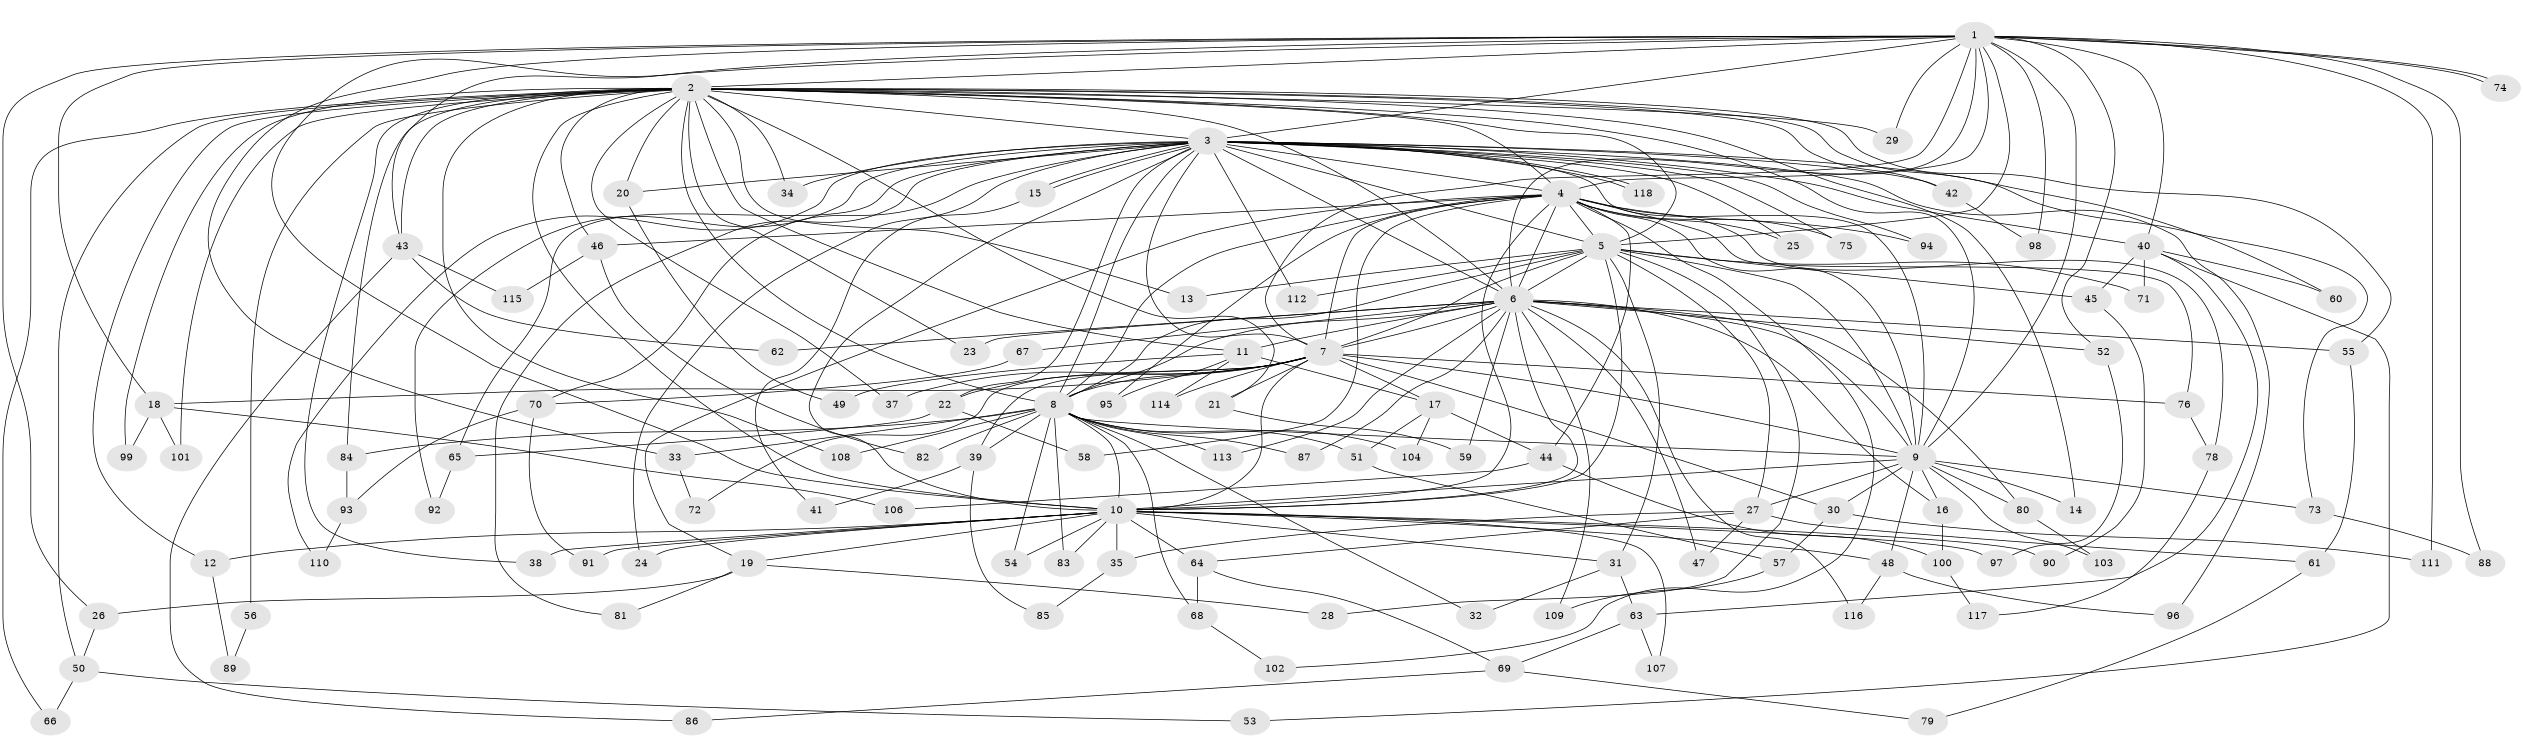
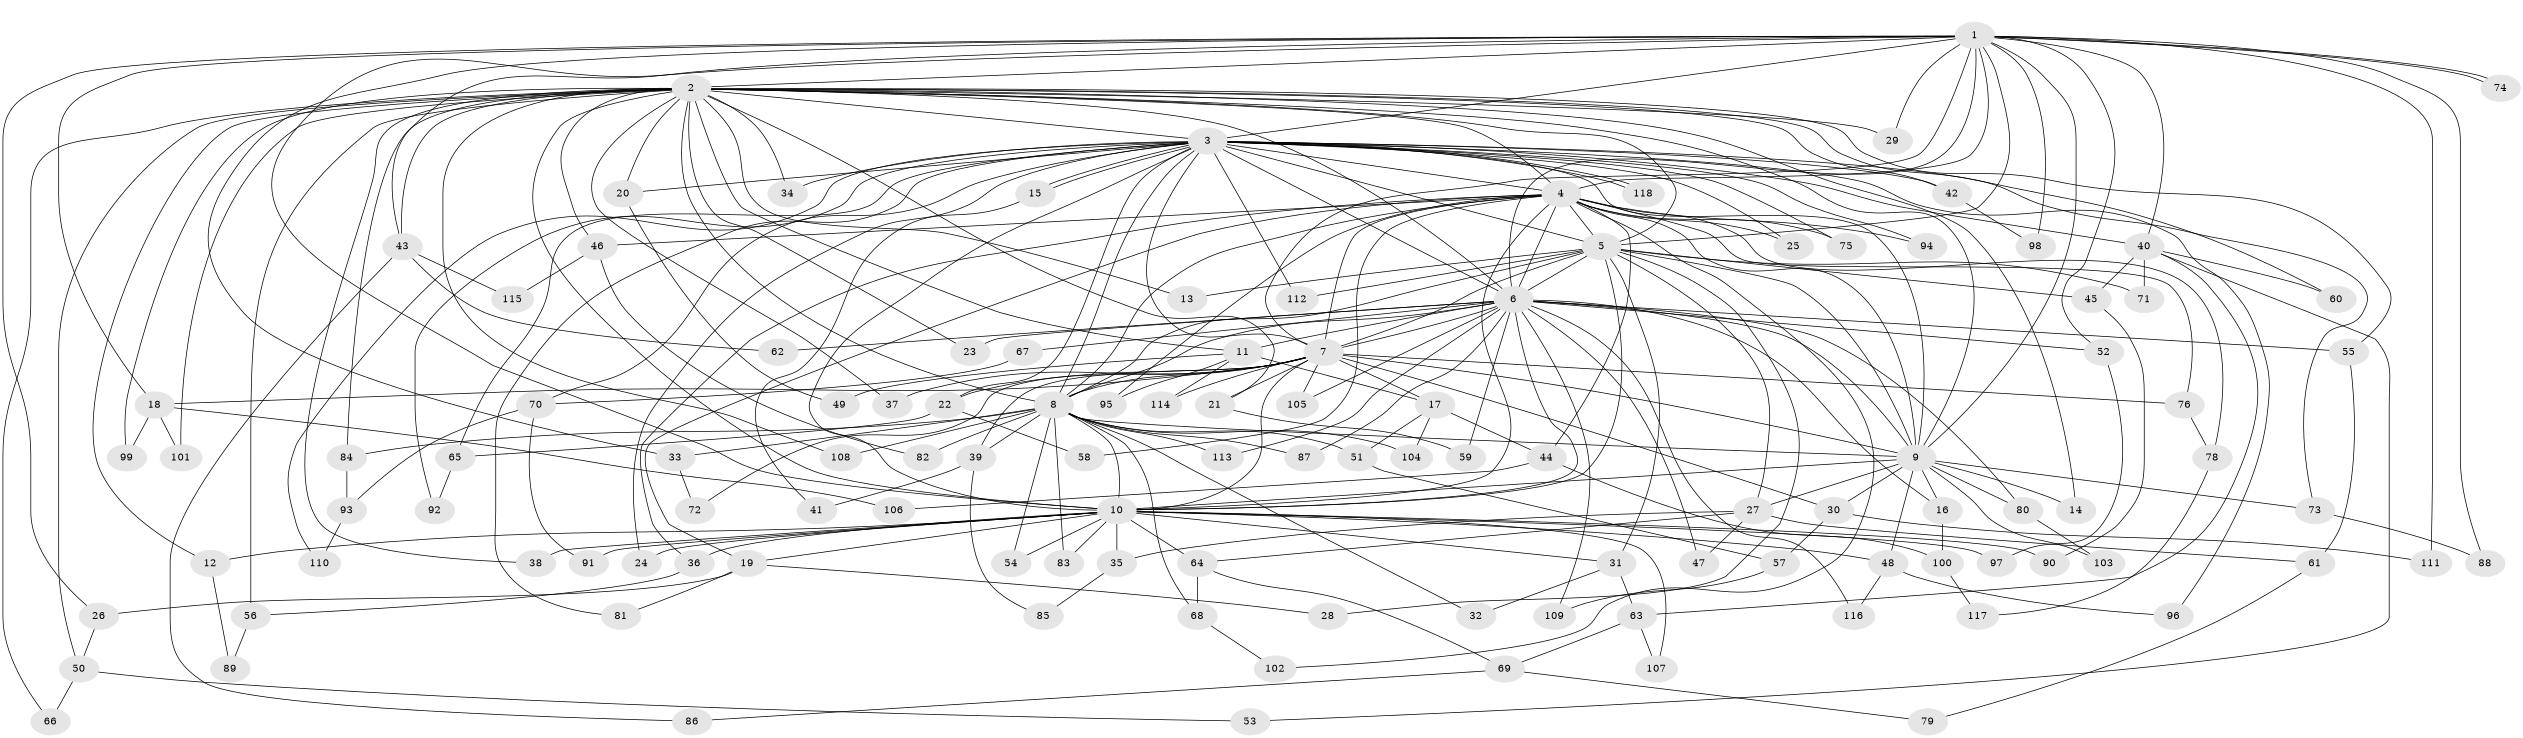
none -> (1297, 405)
none -> (694, 563)
